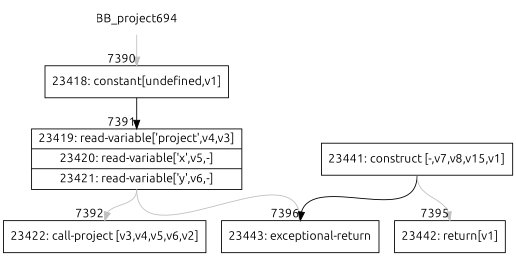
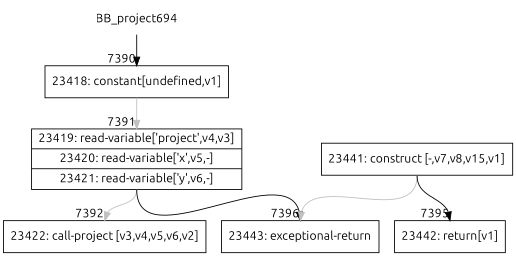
(137, 46) -> (137, 46)
(137, 109) -> (137, 109)
(430, 196) -> (430, 196)
(363, 199) -> (363, 199)
(214, 206) -> (214, 206)
